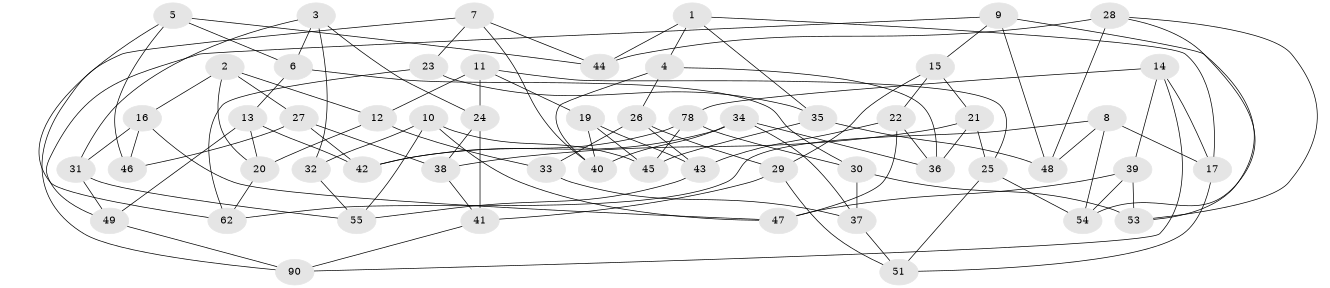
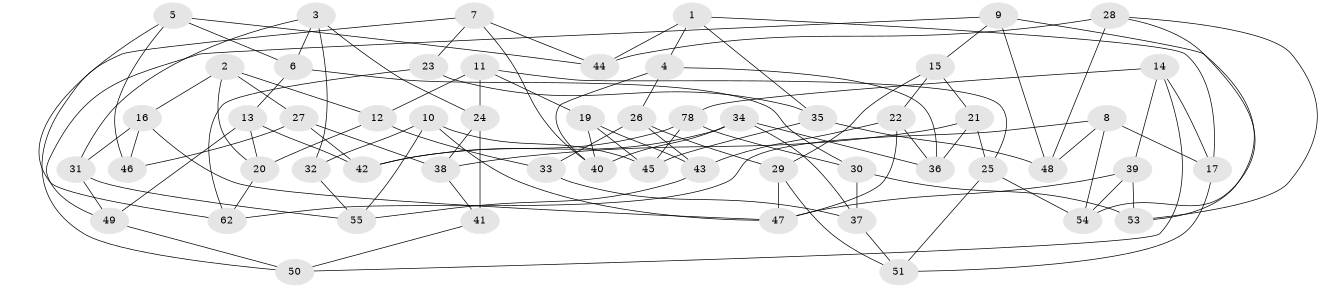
(633, 206) -> (779, 195)
(295, 272) -> (295, 272)
